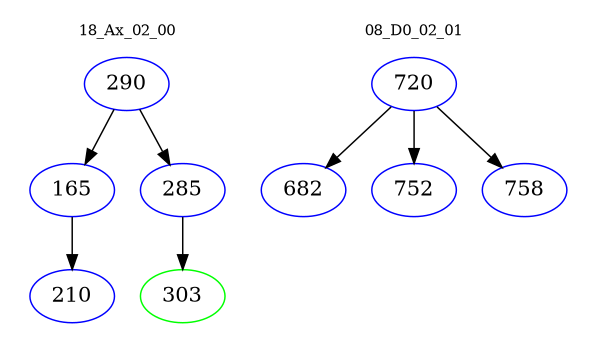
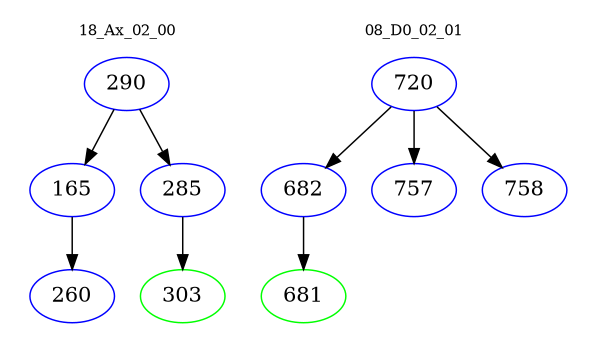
(414, 190) -> (414, 190)
(72, 296) -> (72, 296)
none -> (304, 296)
